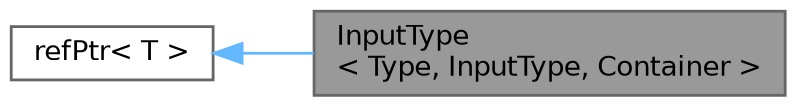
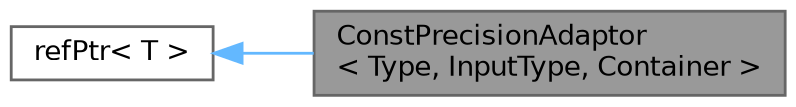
(550, 53) -> (550, 53)
